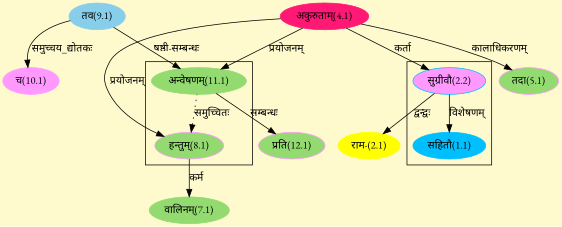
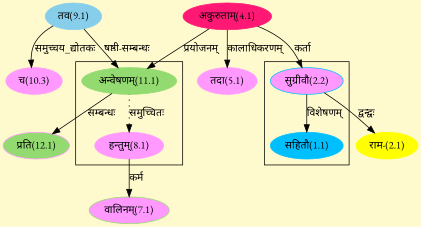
(144, 40) -> none
(31, 81) -> (34, 81)
(529, 81) -> (227, 81)
(189, 146) -> (129, 146)
(189, 210) -> (129, 210)
